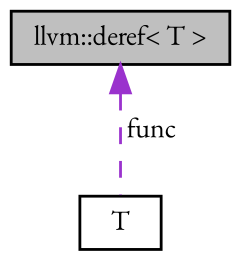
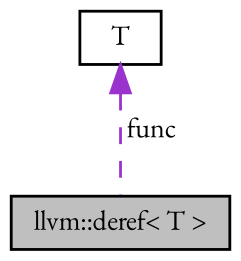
(121, 144) -> (121, 144)
